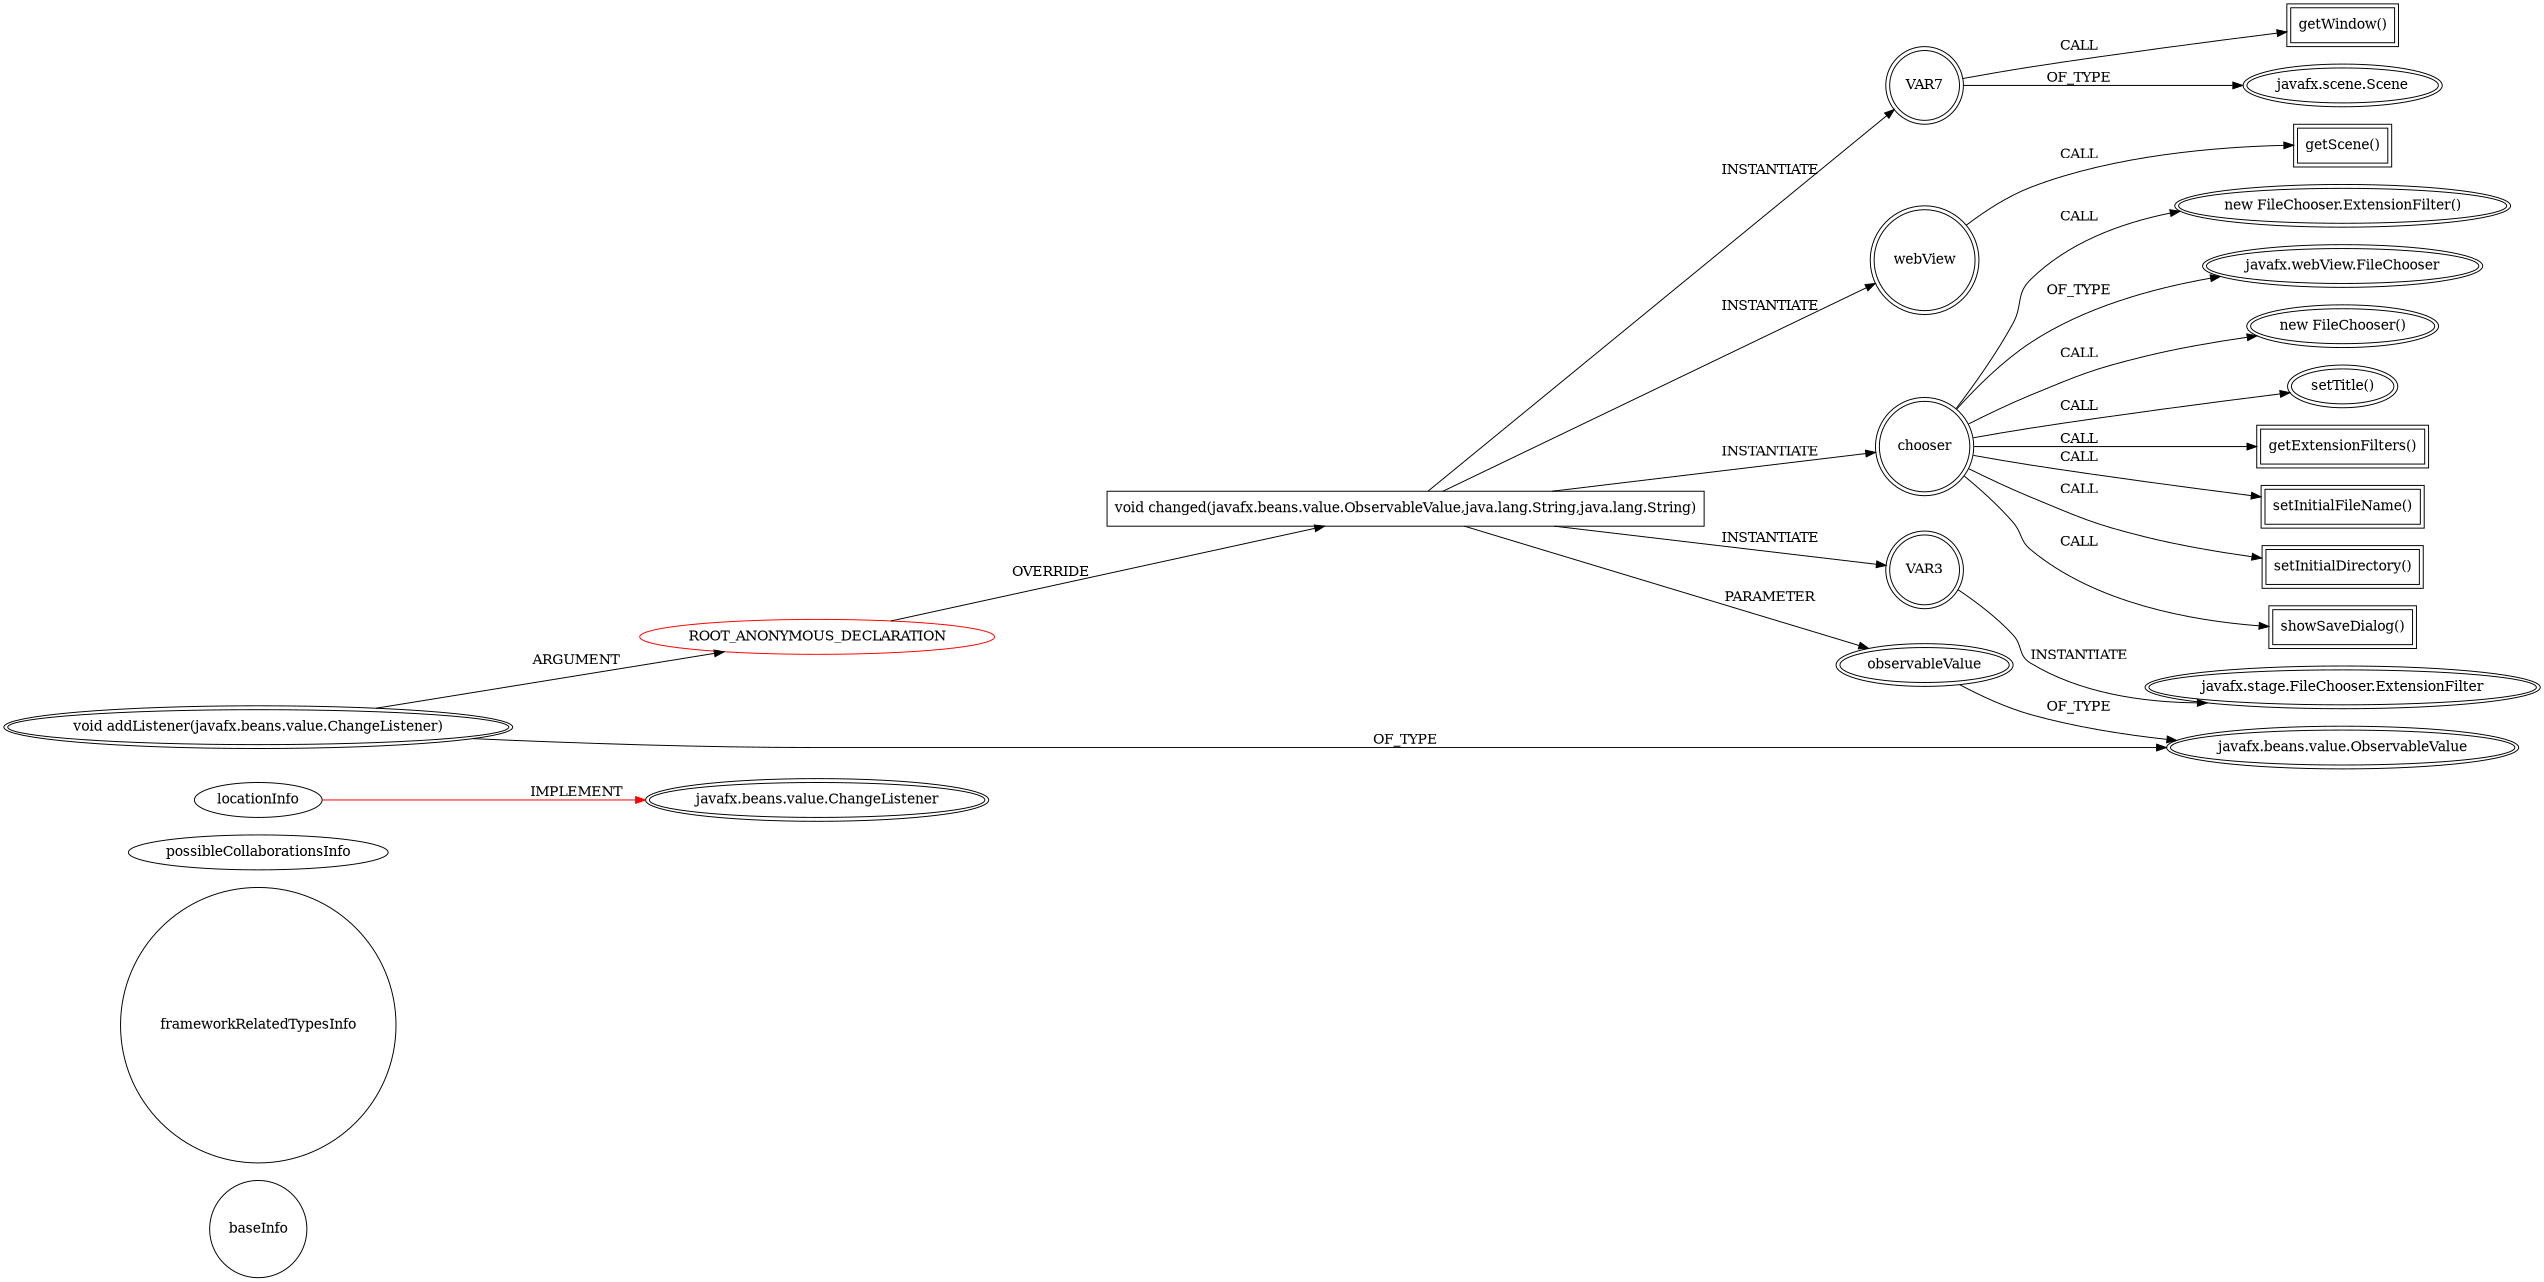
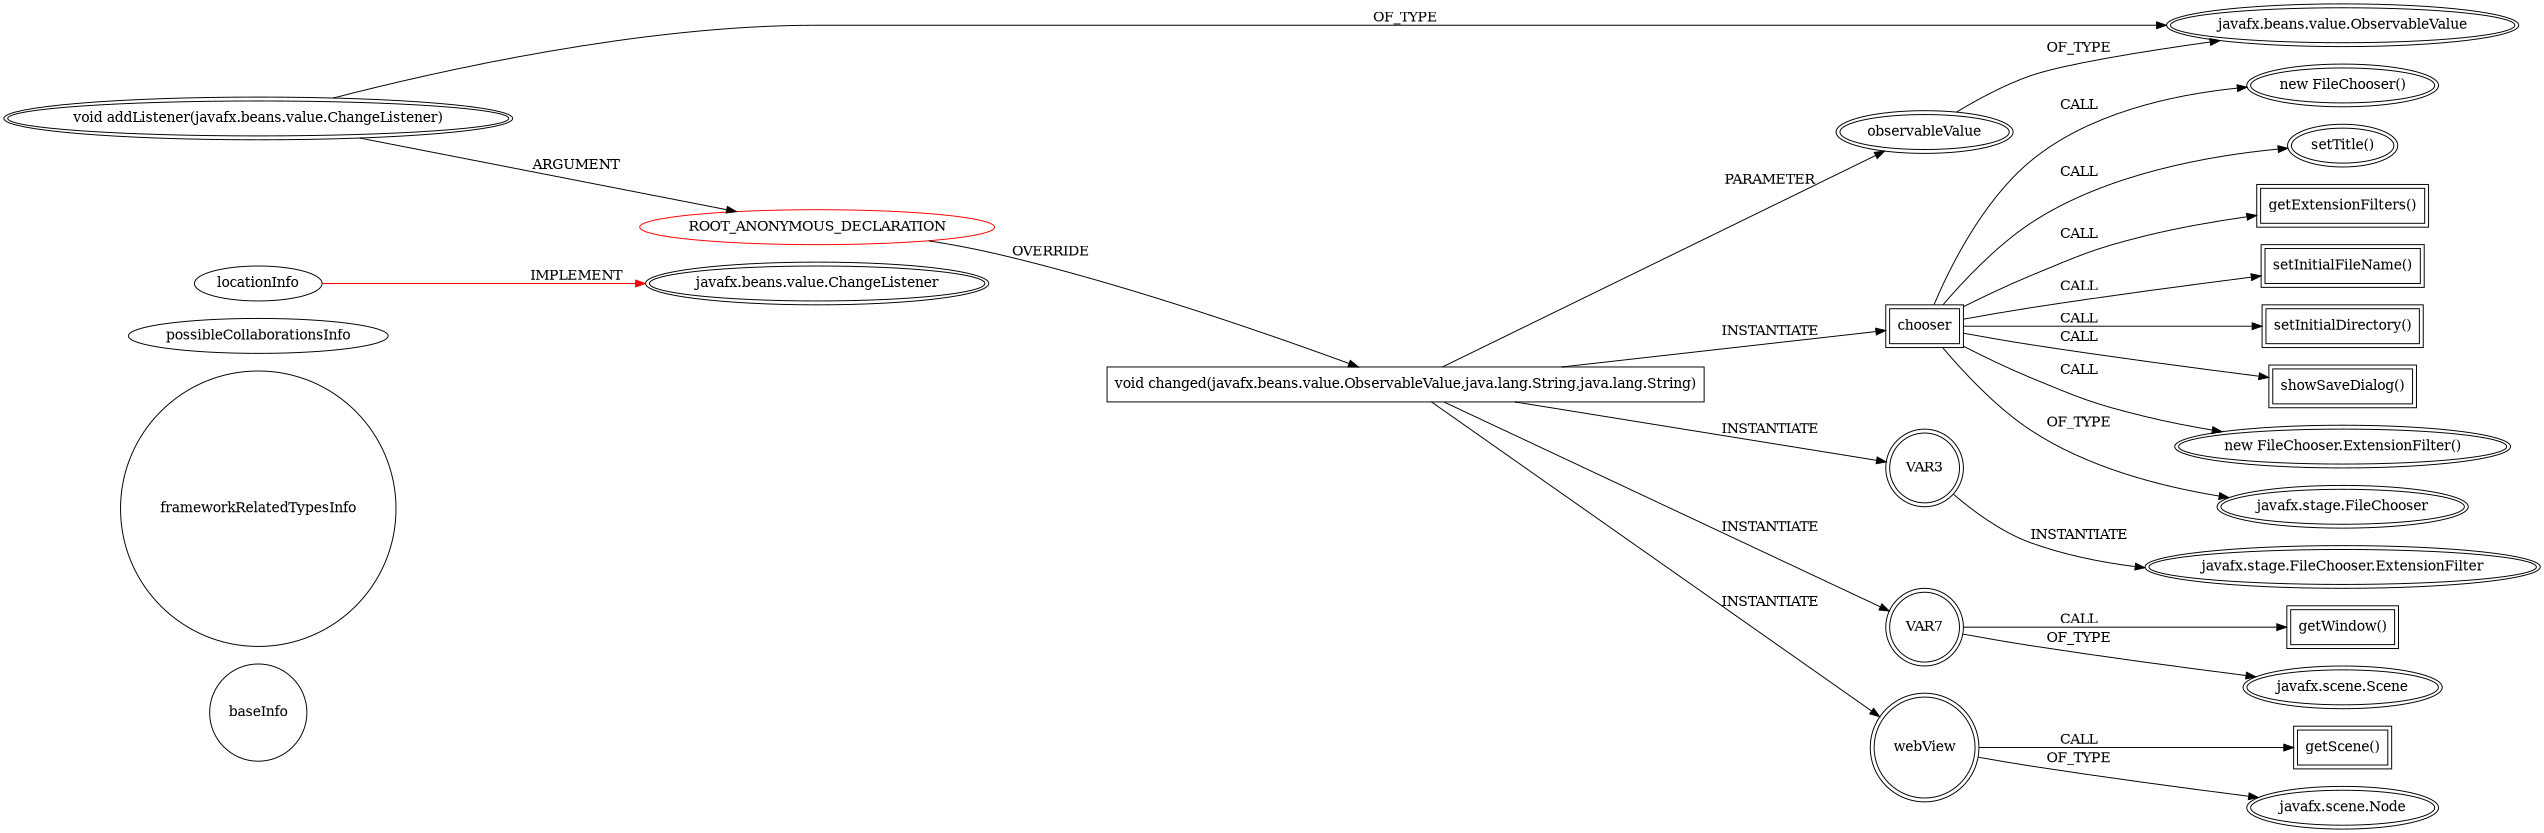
(2343, 266) -> (2343, 507)
(1925, 447) -> (1925, 326)
none -> (2343, 808)
